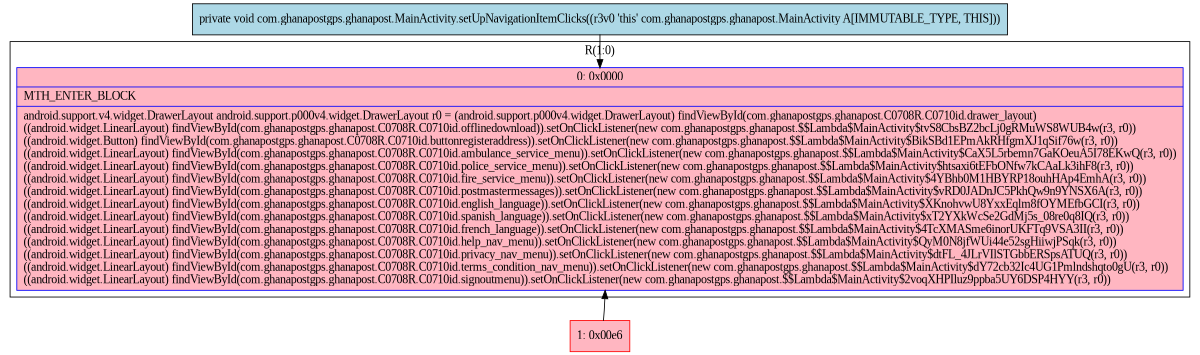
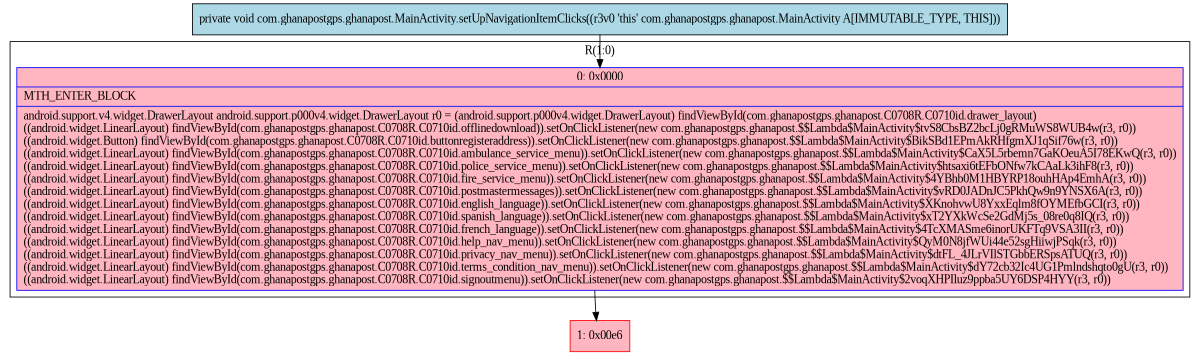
(604, 310) -> (595, 302)
